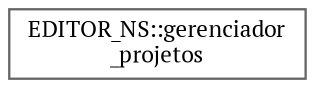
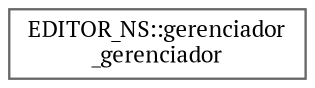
(157, 44) -> (157, 44)
